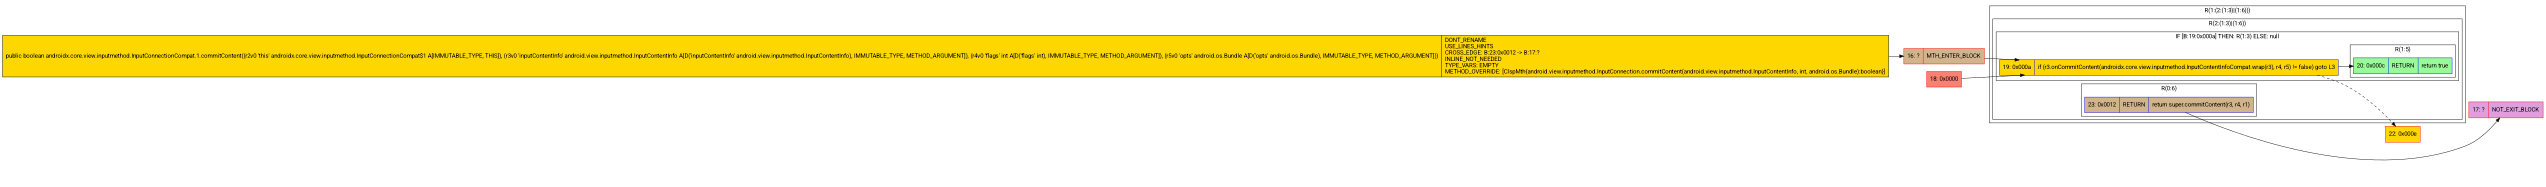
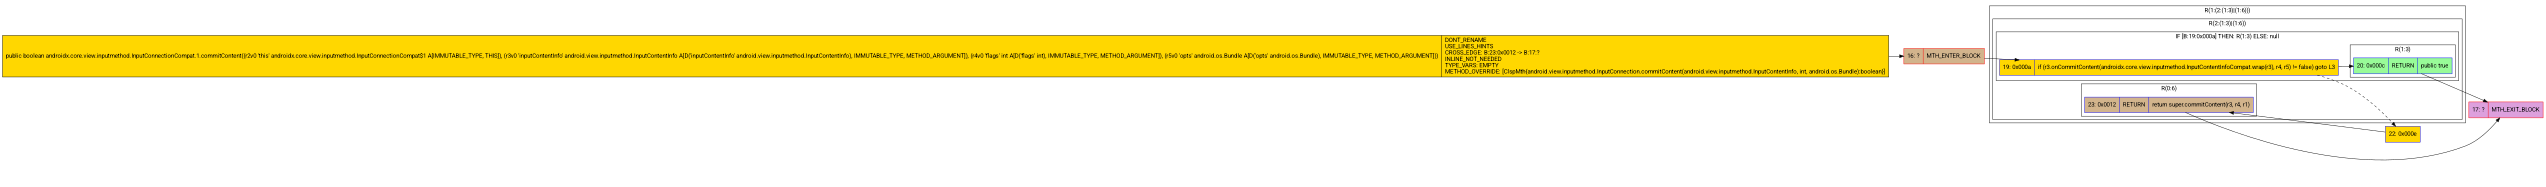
(2403, 50) -> (2403, 50)
(2435, 66) -> (2435, 66)
(1944, 79) -> none
none -> (2452, 87)
(2516, 110) -> (2516, 110)
none -> (2336, 126)
(2403, 134) -> (2403, 134)
